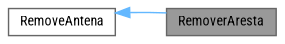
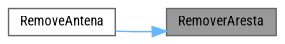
(148, 12) -> (134, 32)
